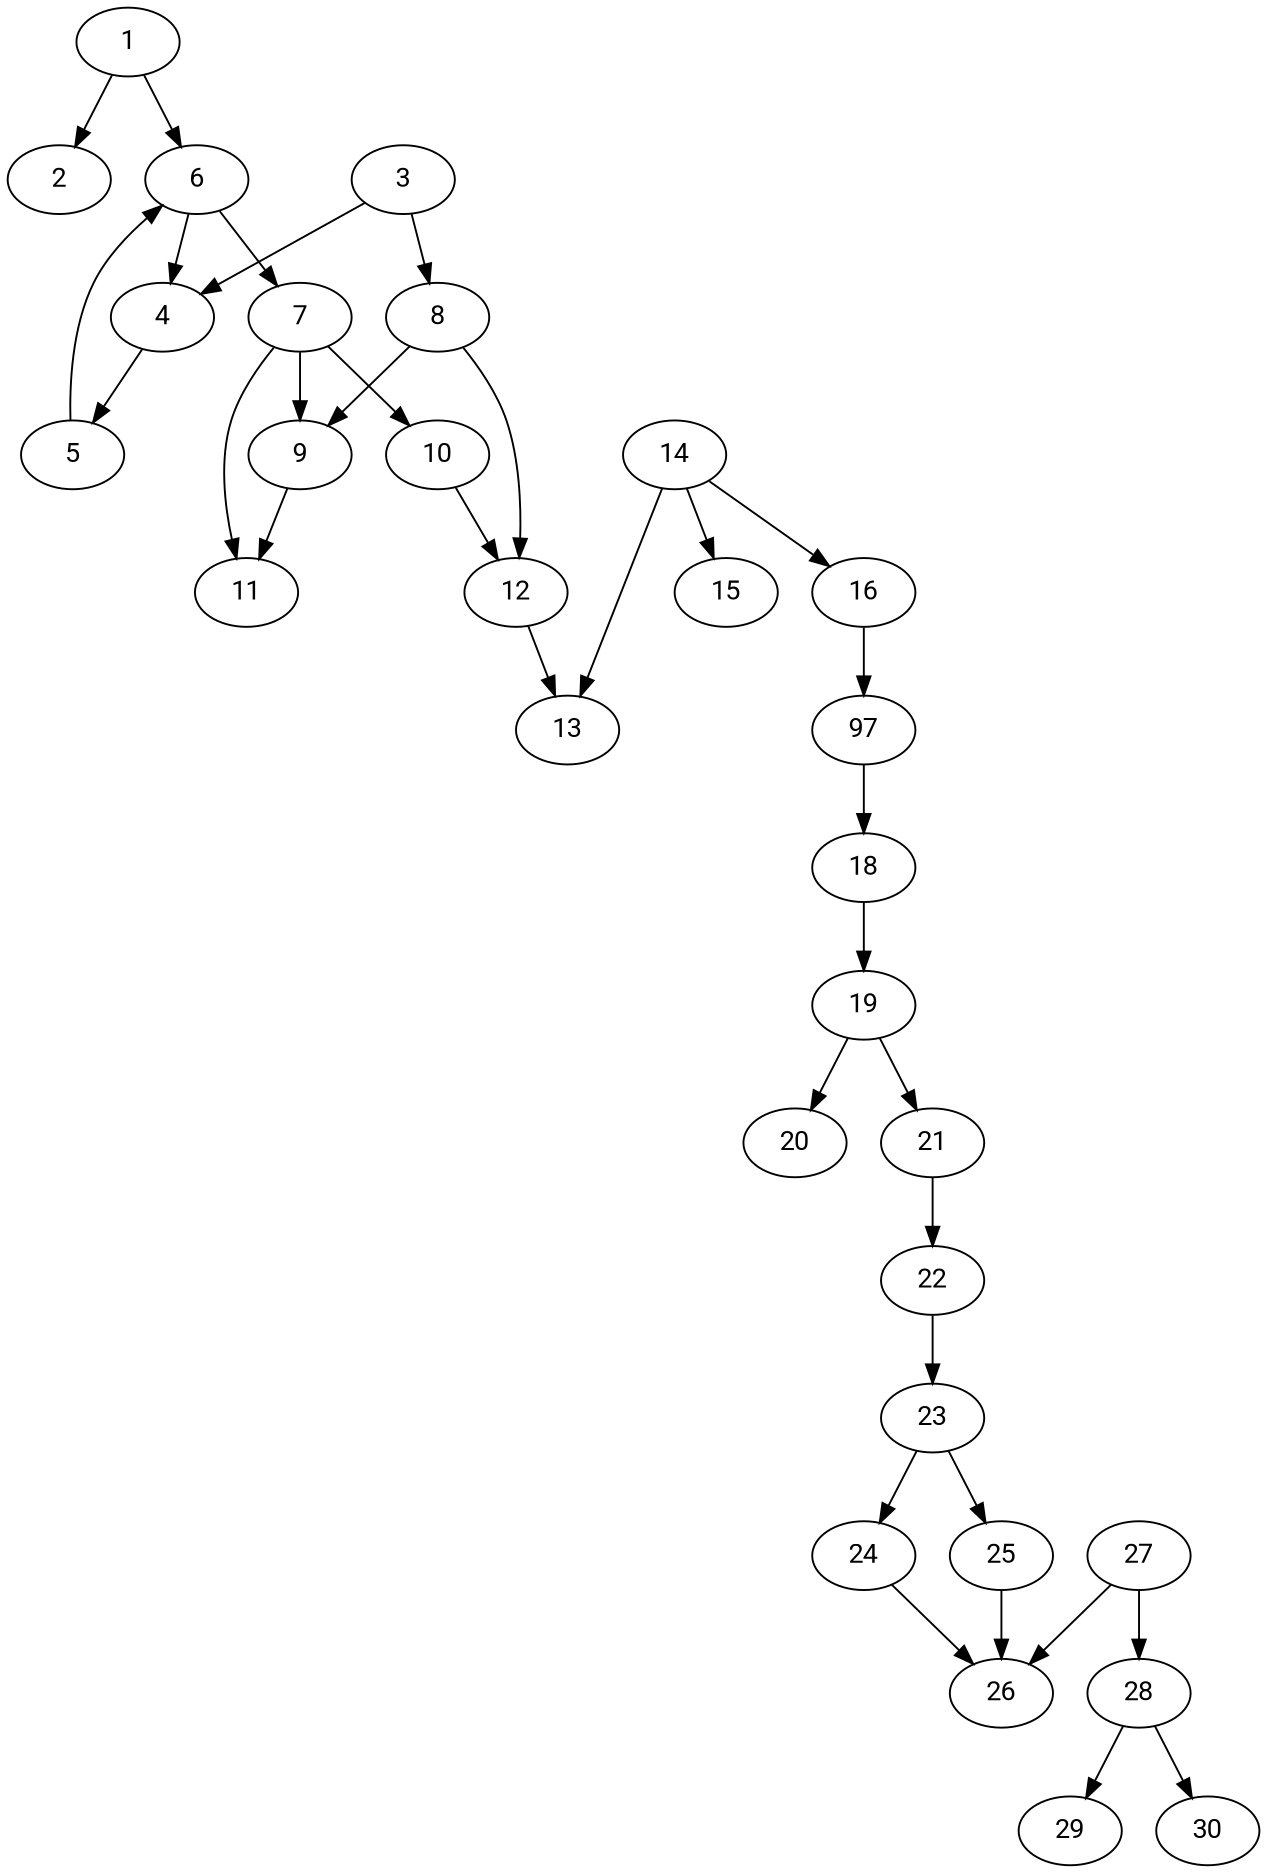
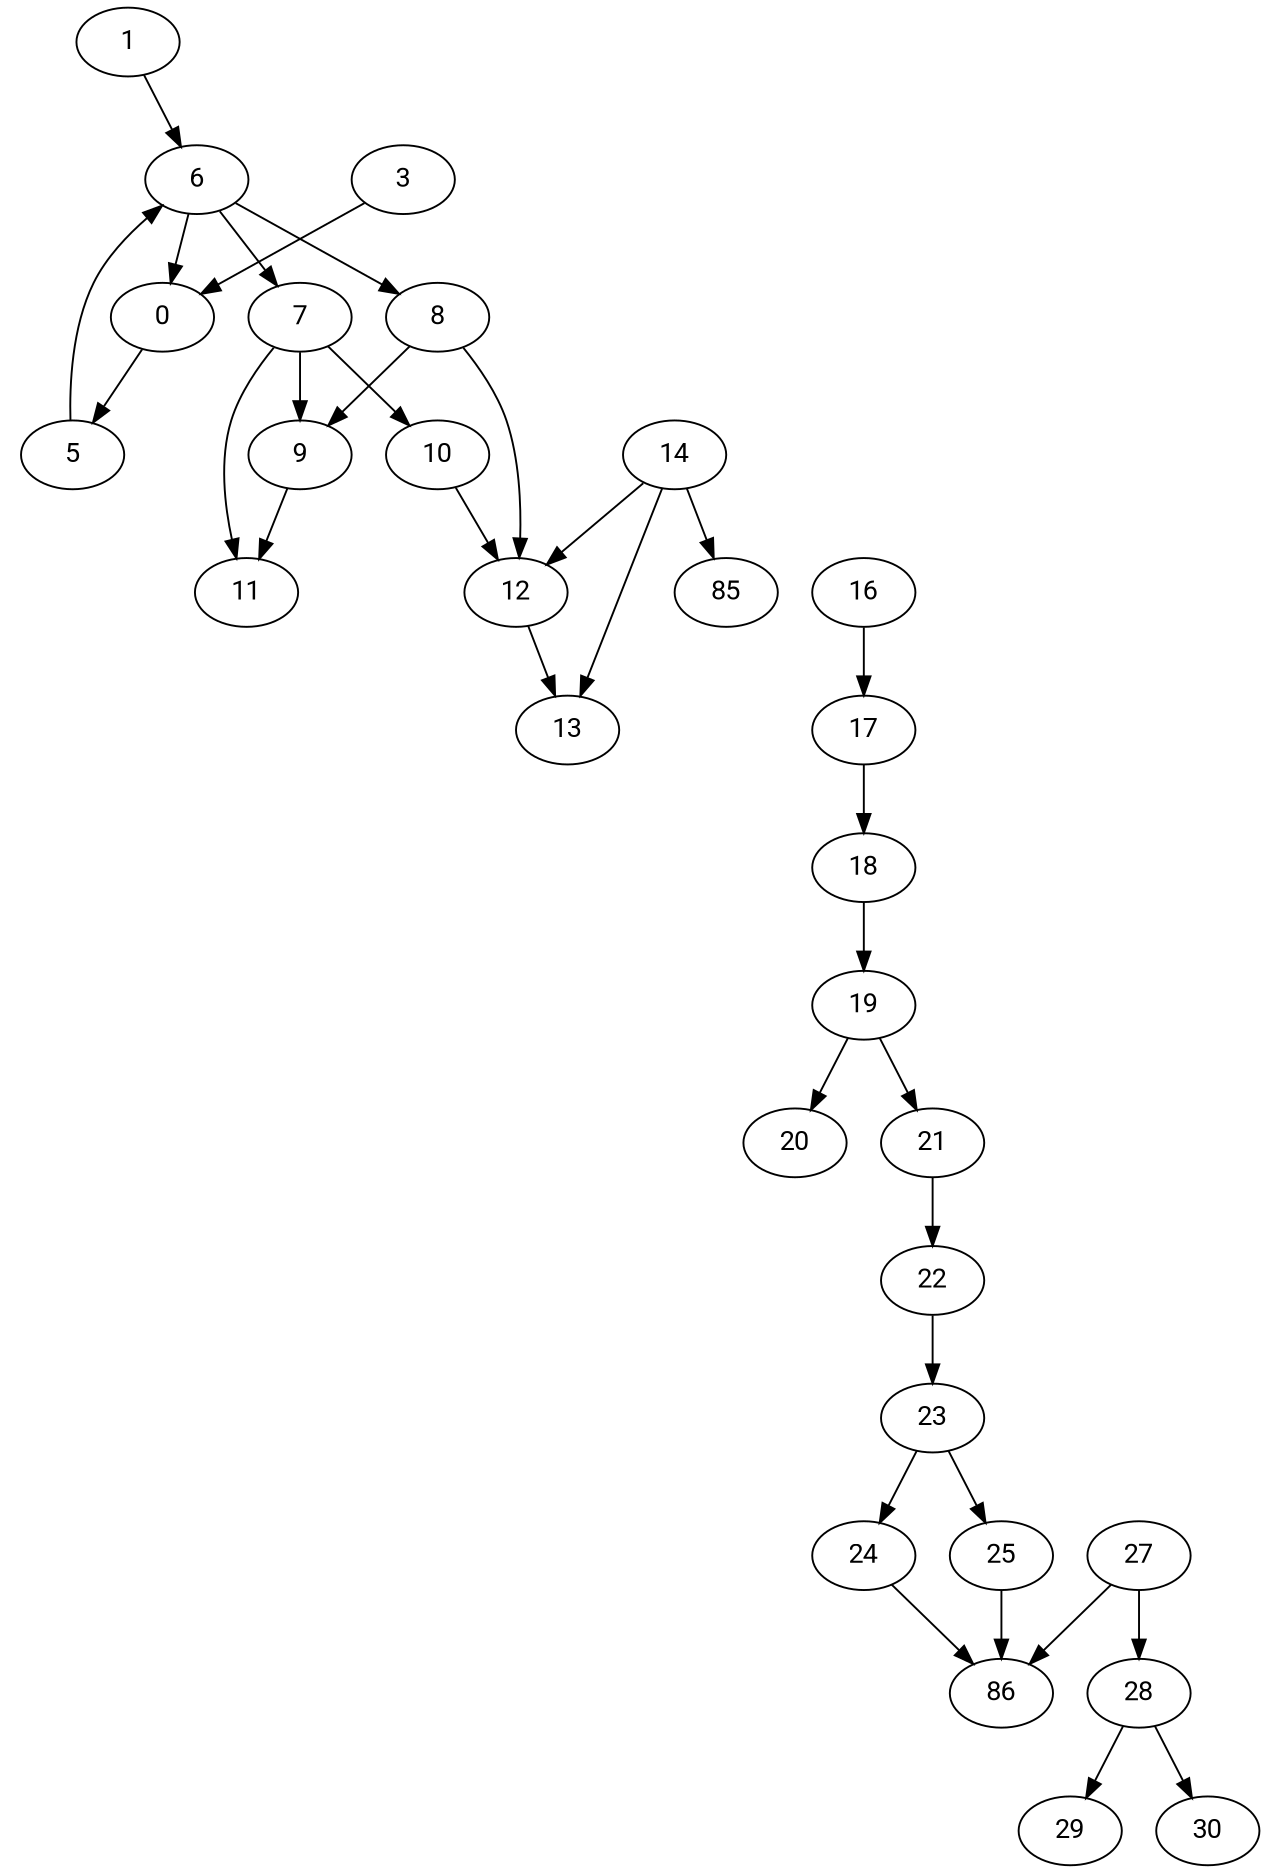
(59, 180) -> none
(418, 239) -> (313, 246)
(162, 317) -> (162, 317)
(761, 518) -> (602, 518)
(726, 592) -> (726, 592)
(864, 730) -> (864, 730)
(1001, 1693) -> (1001, 1693)
